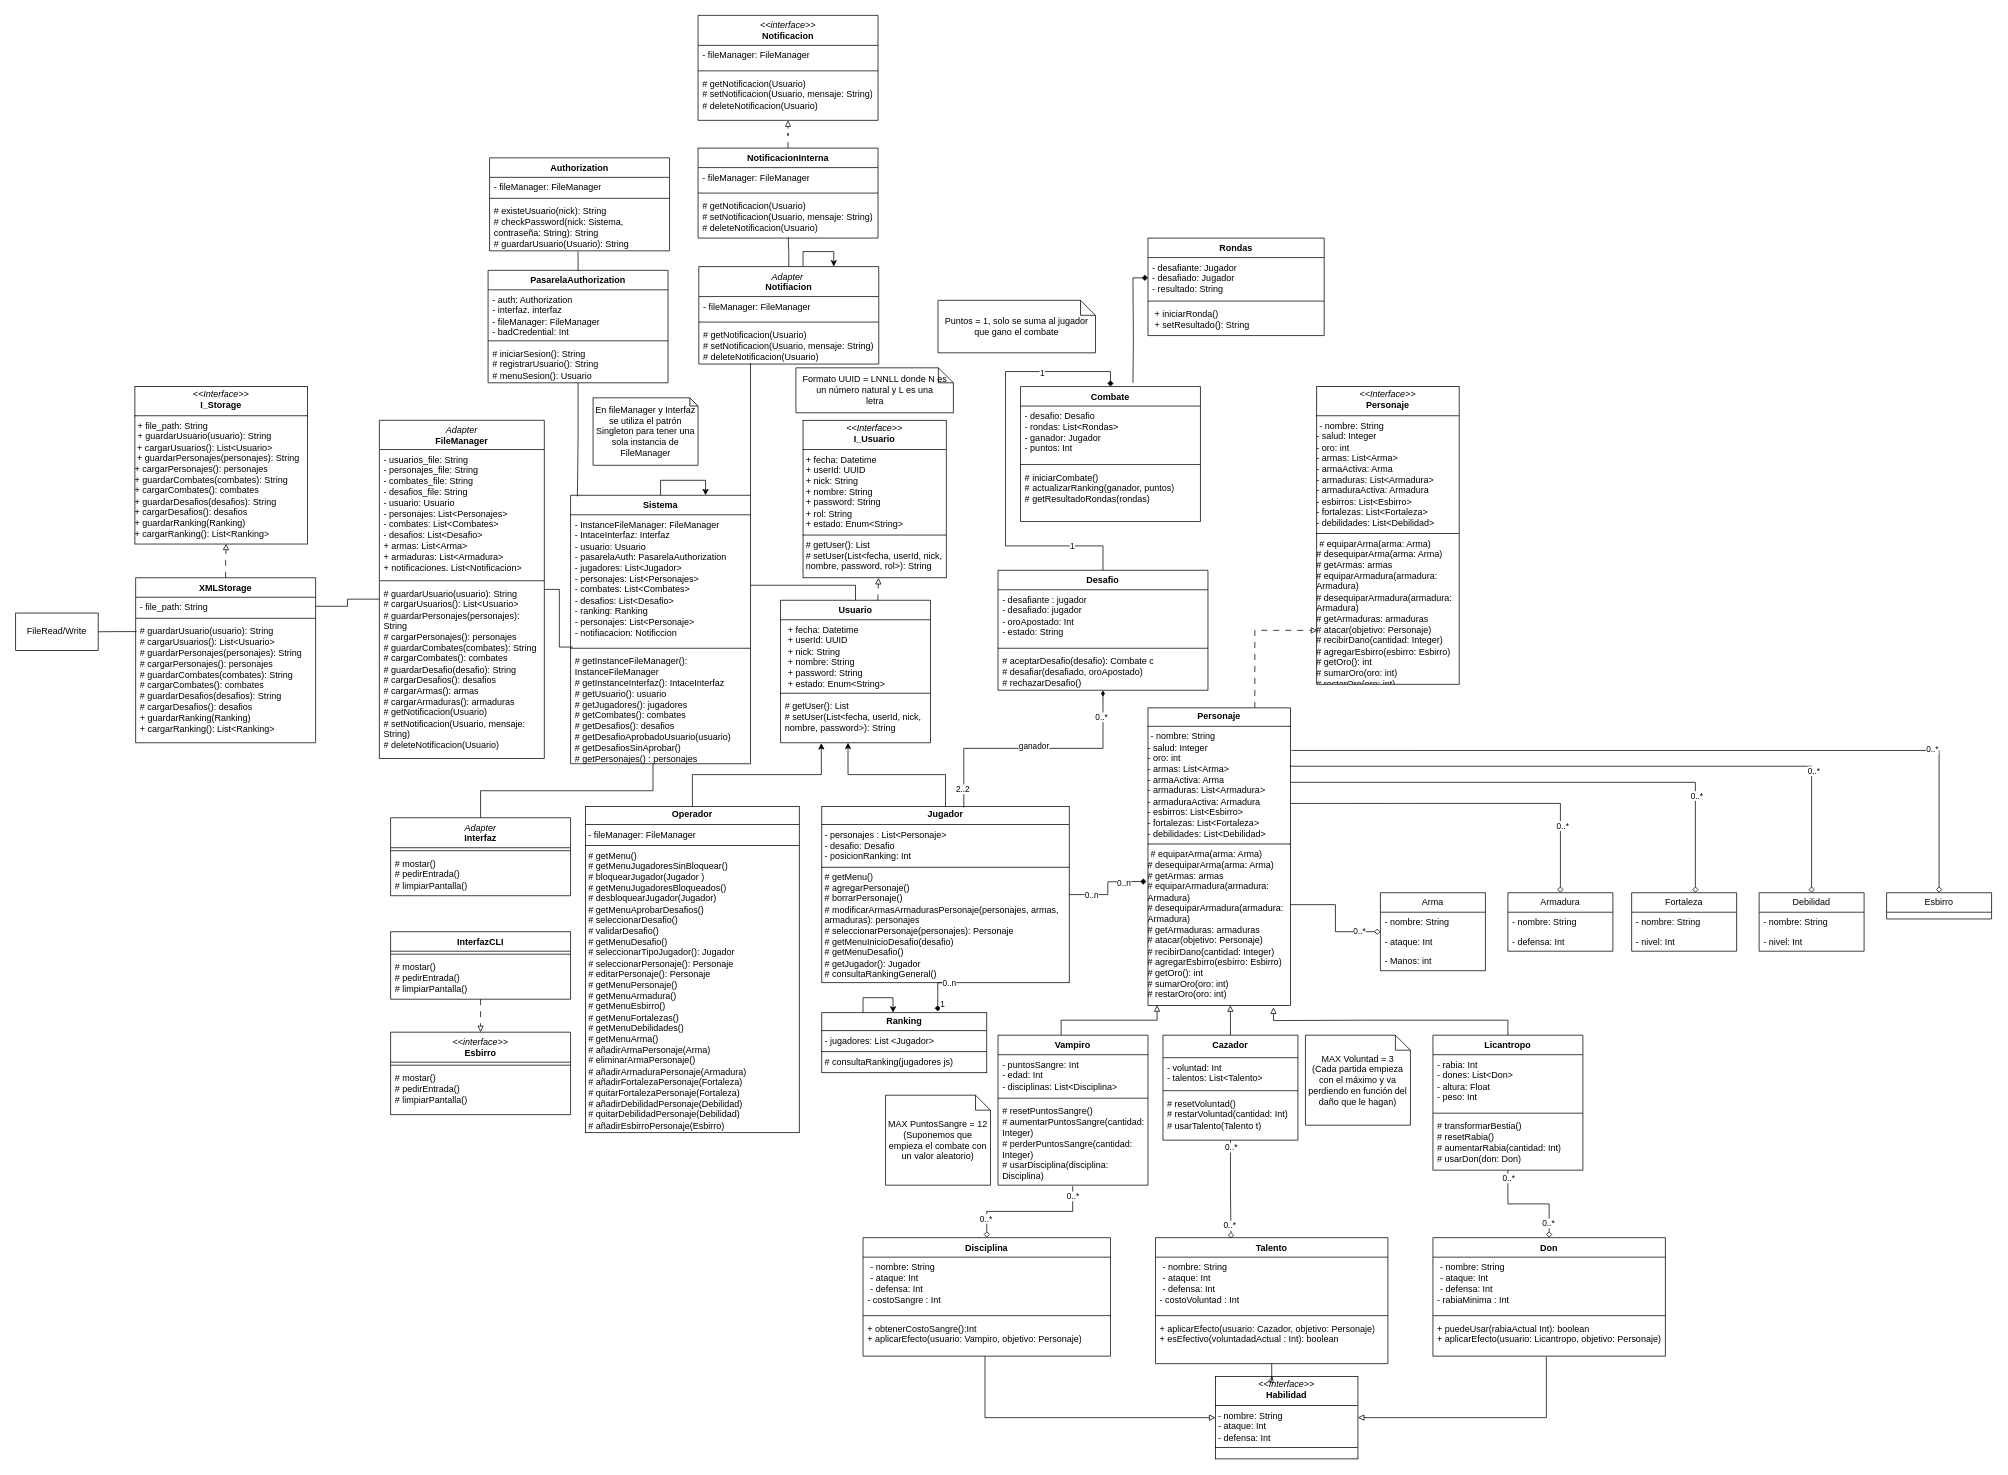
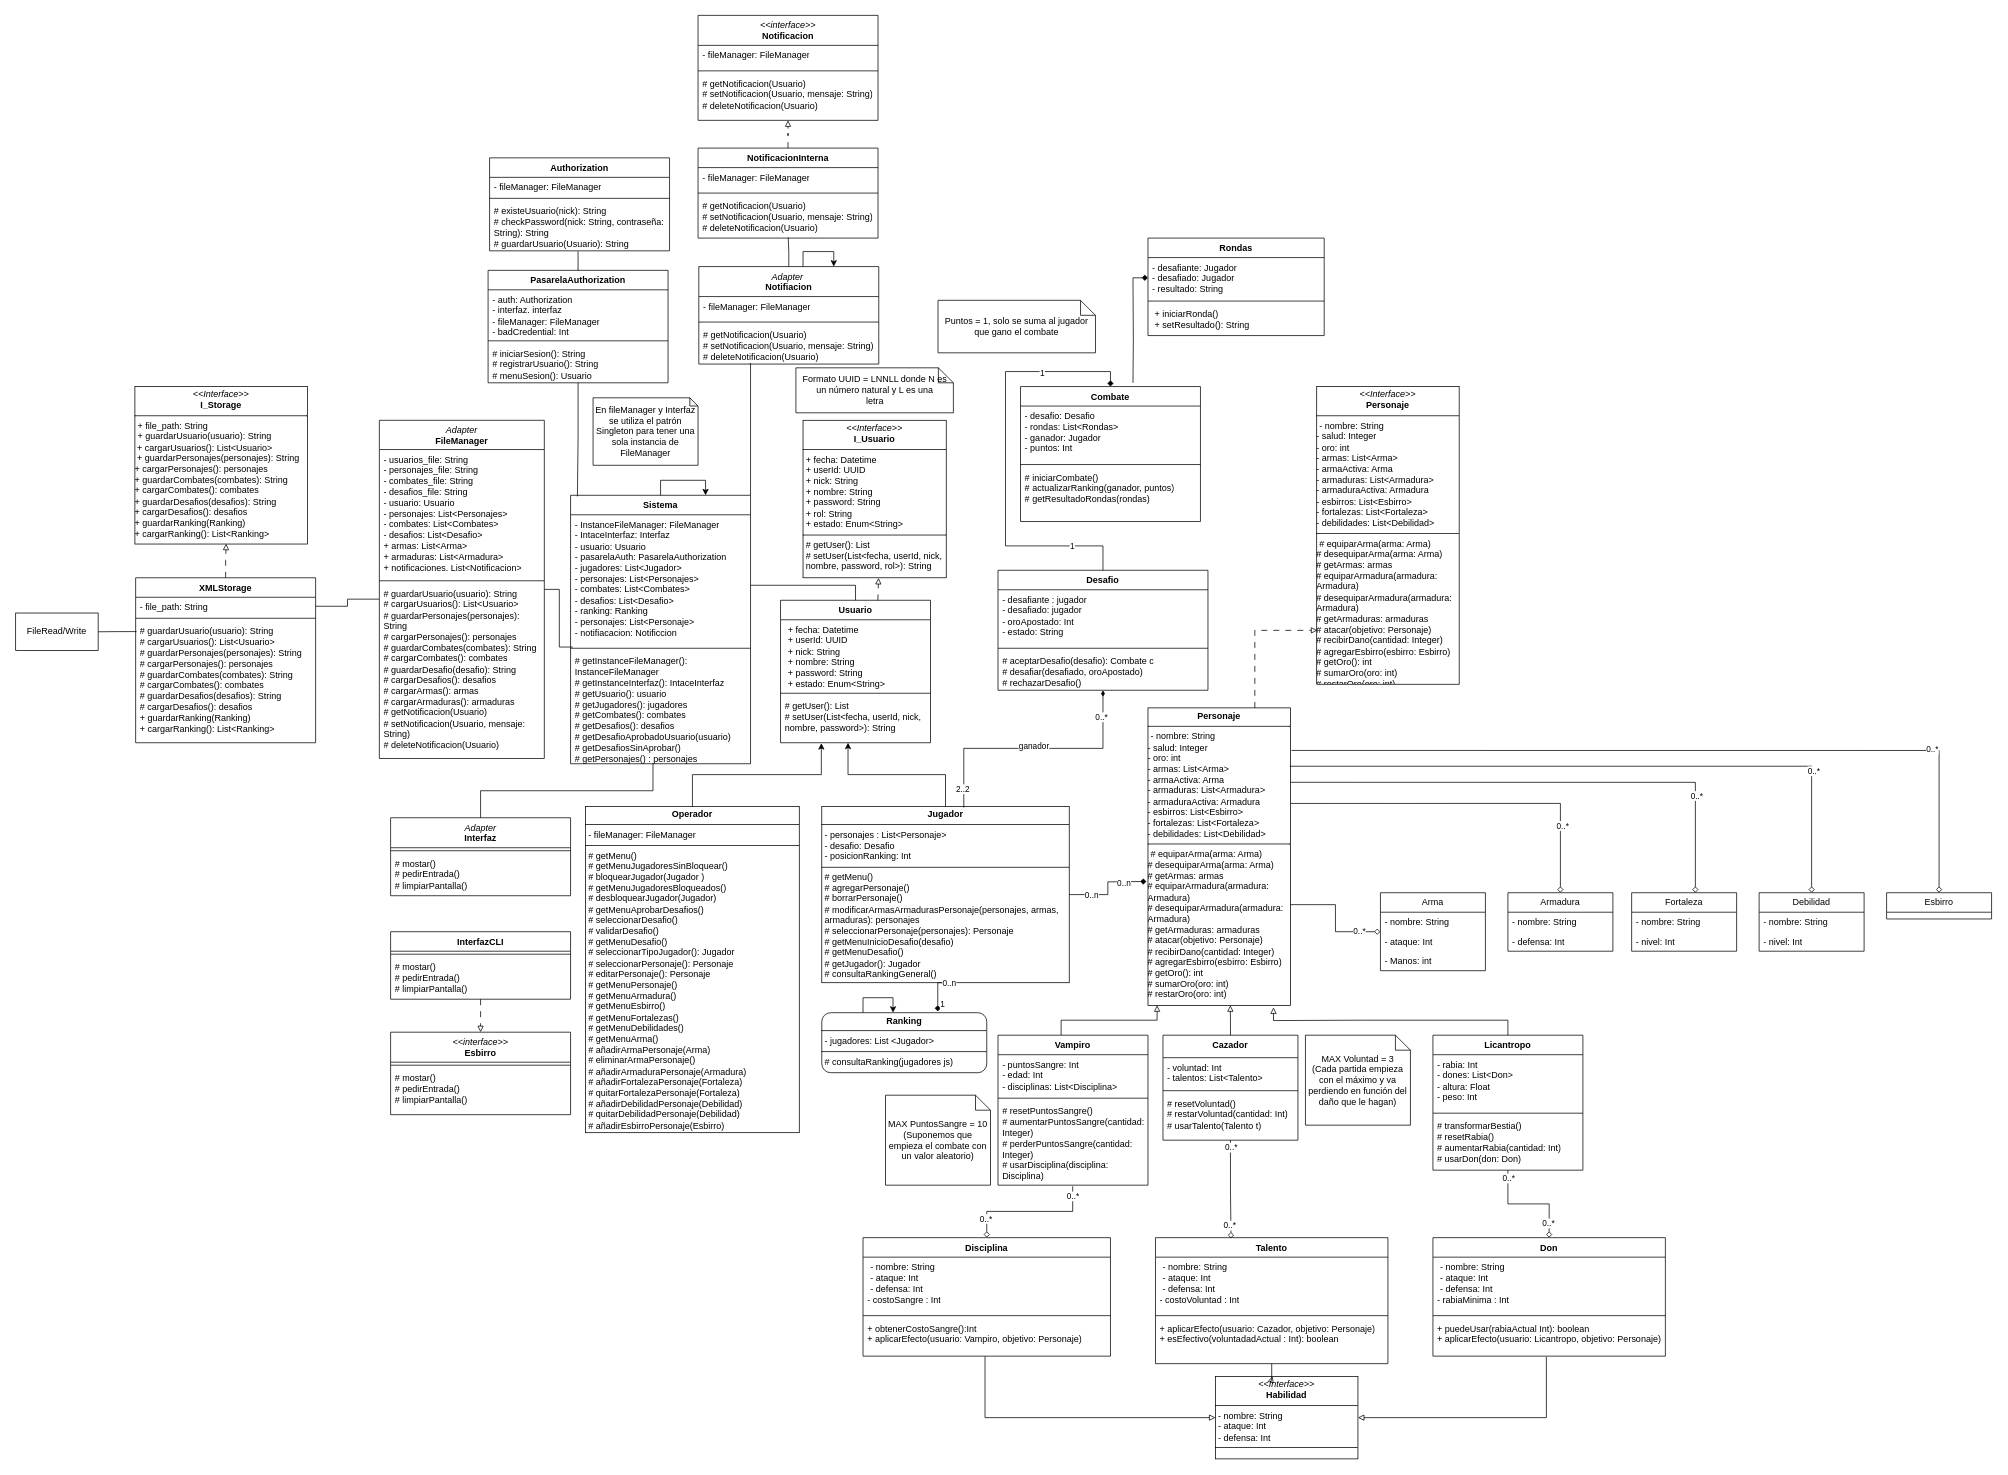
(580, 228) -> (580, 228)
(904, 1043) -> (904, 1043)
(938, 1140) -> (938, 1140)
